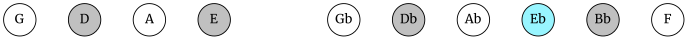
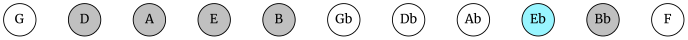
(149, 20) -> (149, 20)
none -> (279, 20)
(409, 20) -> (409, 20)
